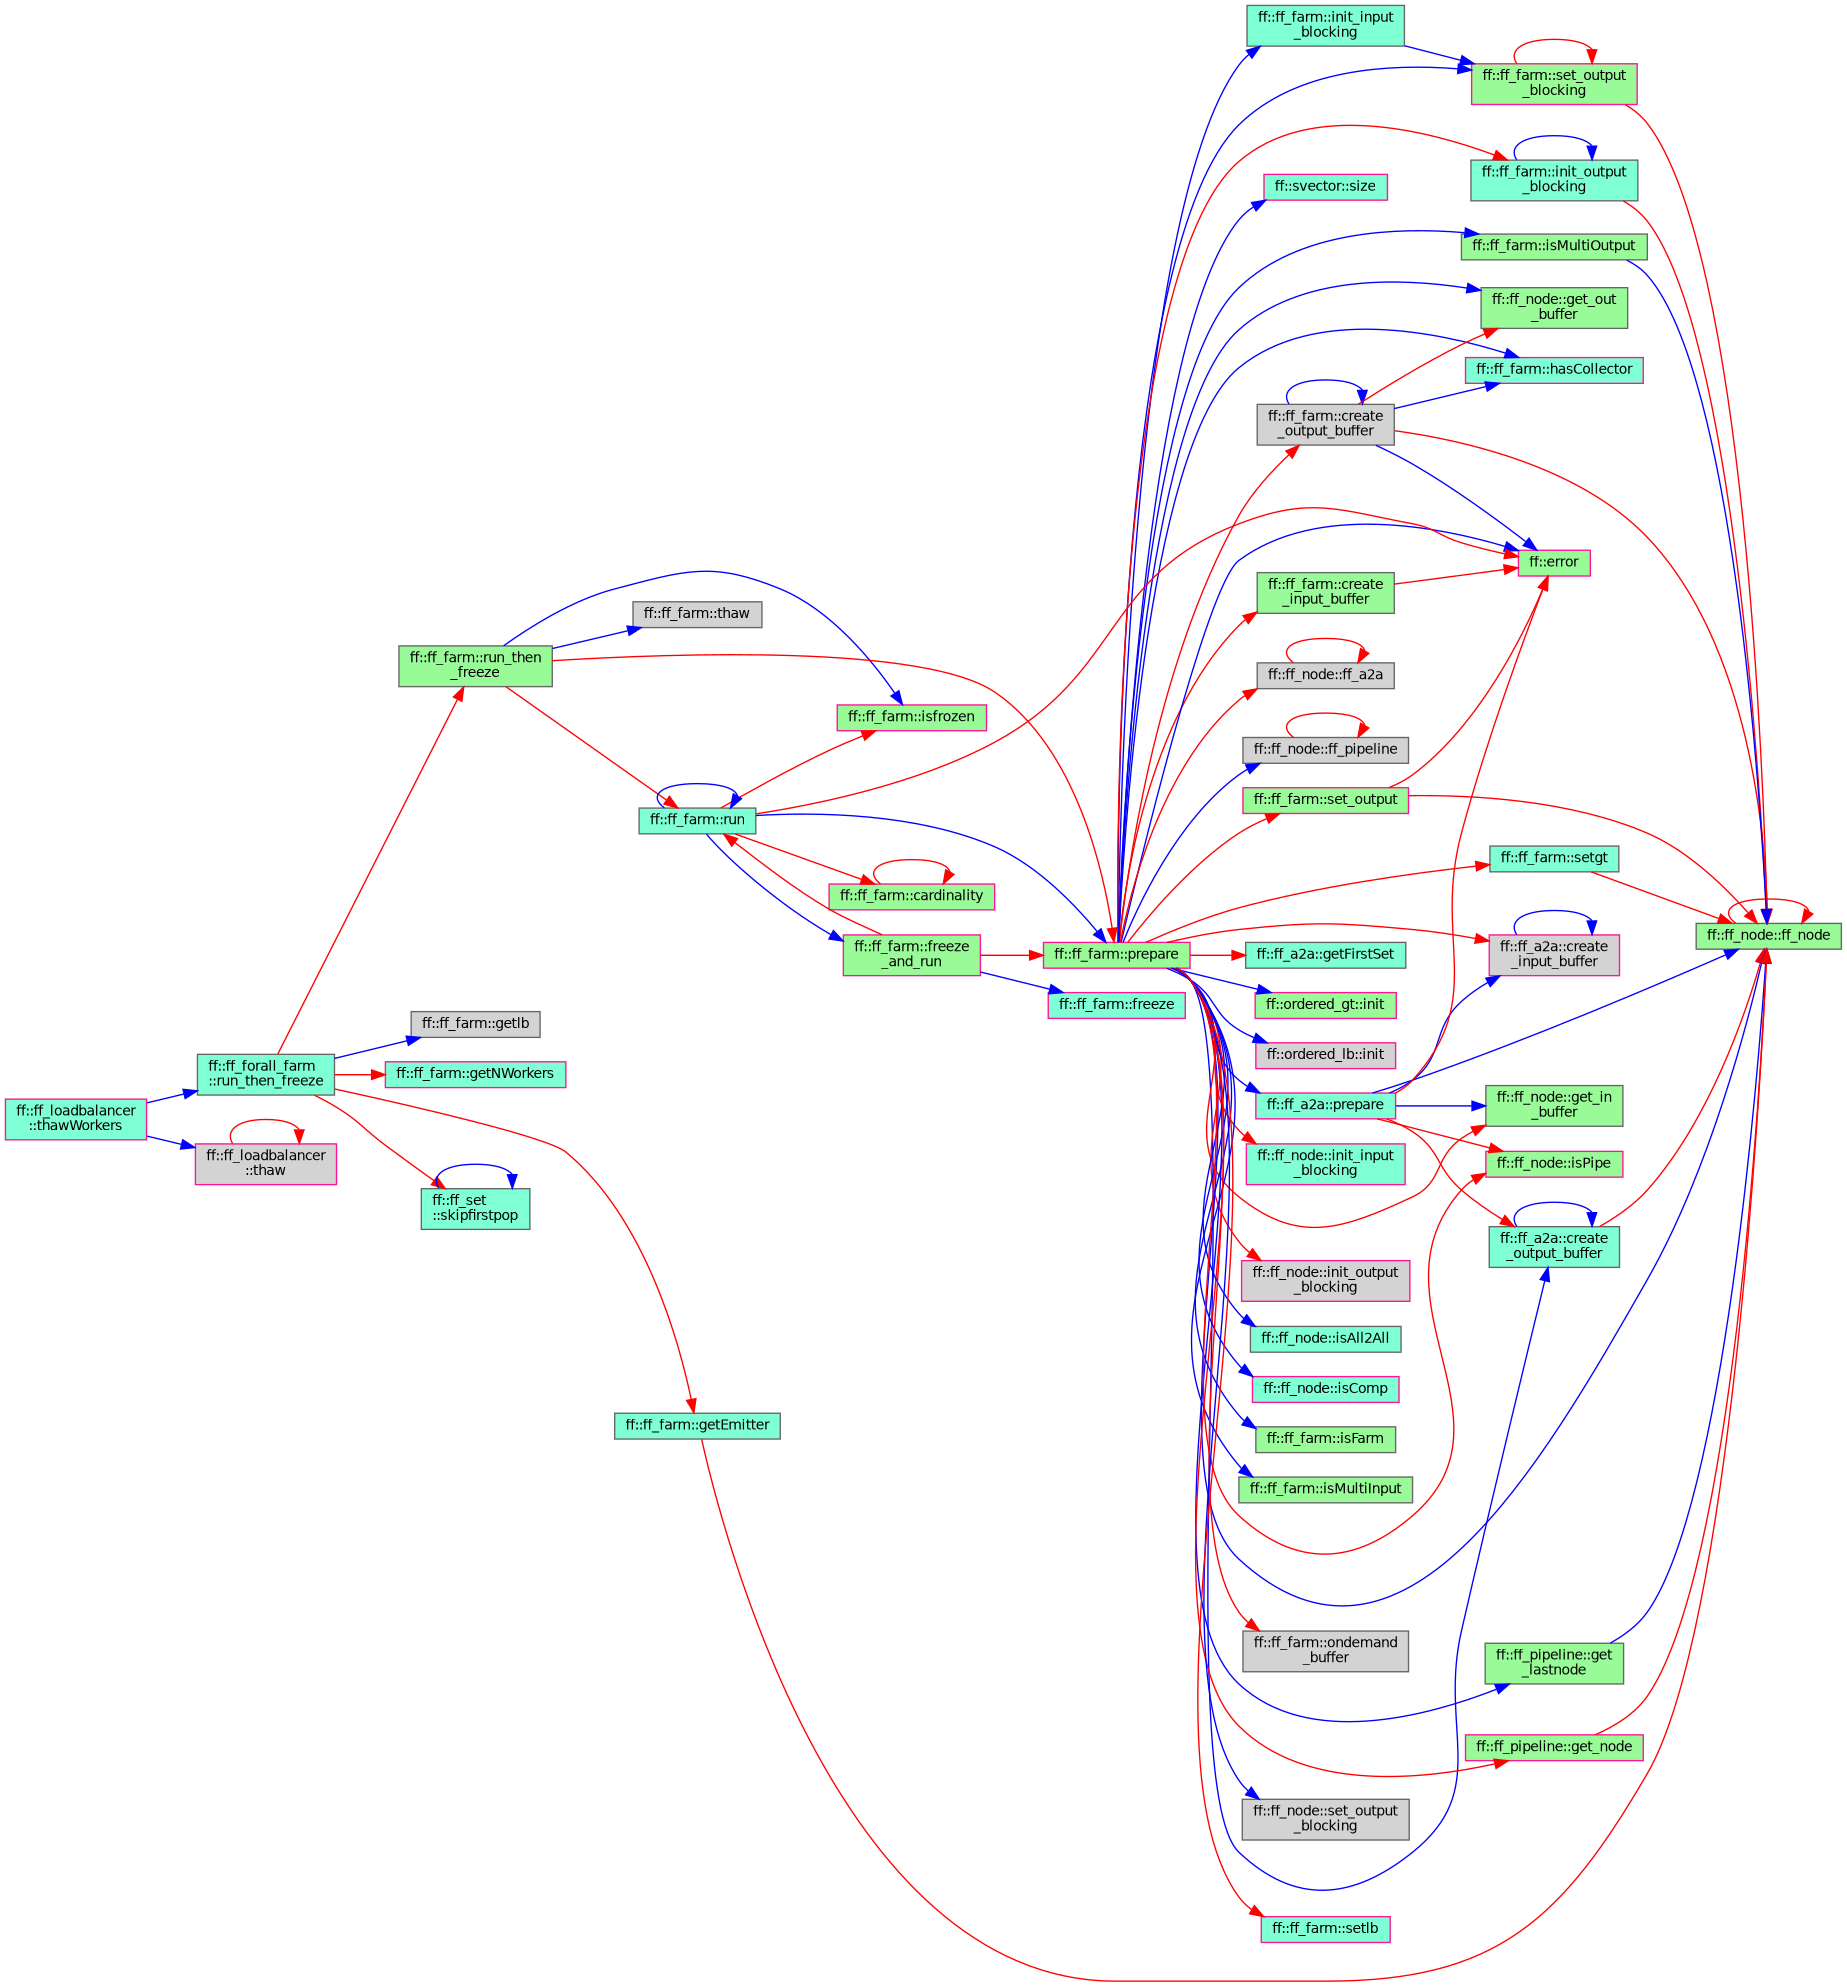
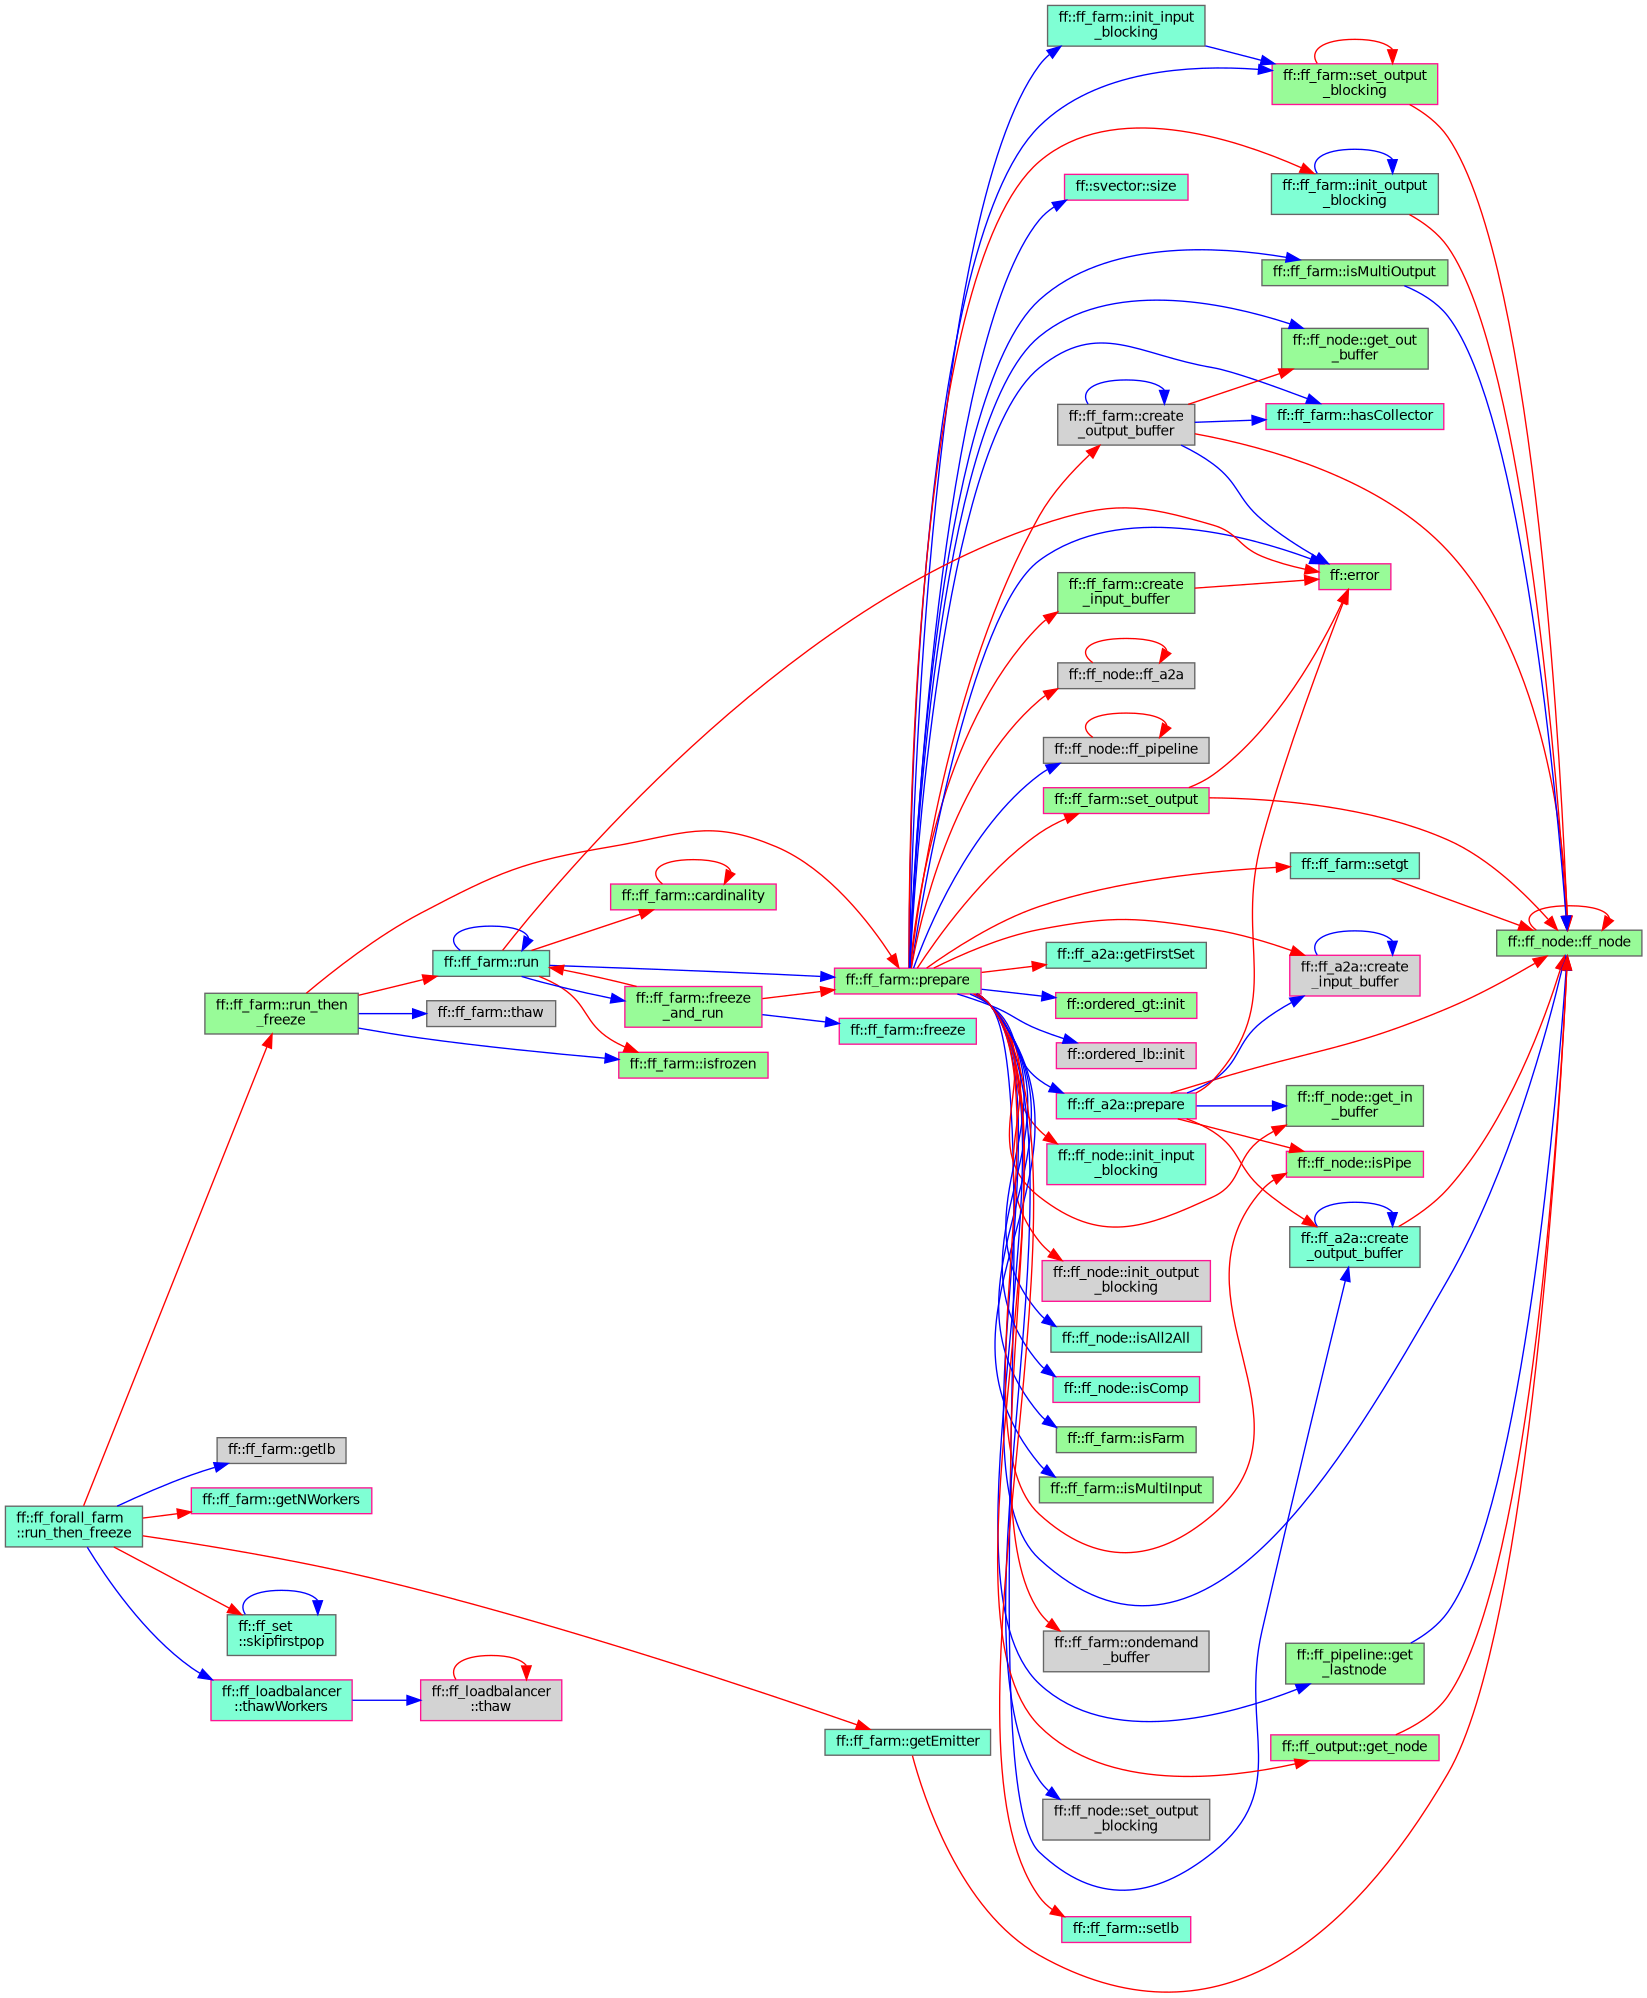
(1551, 1028) -> (1358, 1041)
(166, 1098) -> (137, 1616)
(1554, 1748) -> (1355, 1748)
